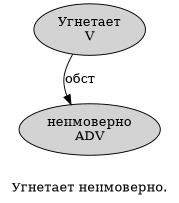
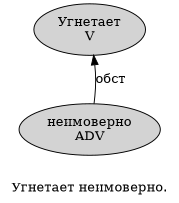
(64, 74) -> (96, 84)
